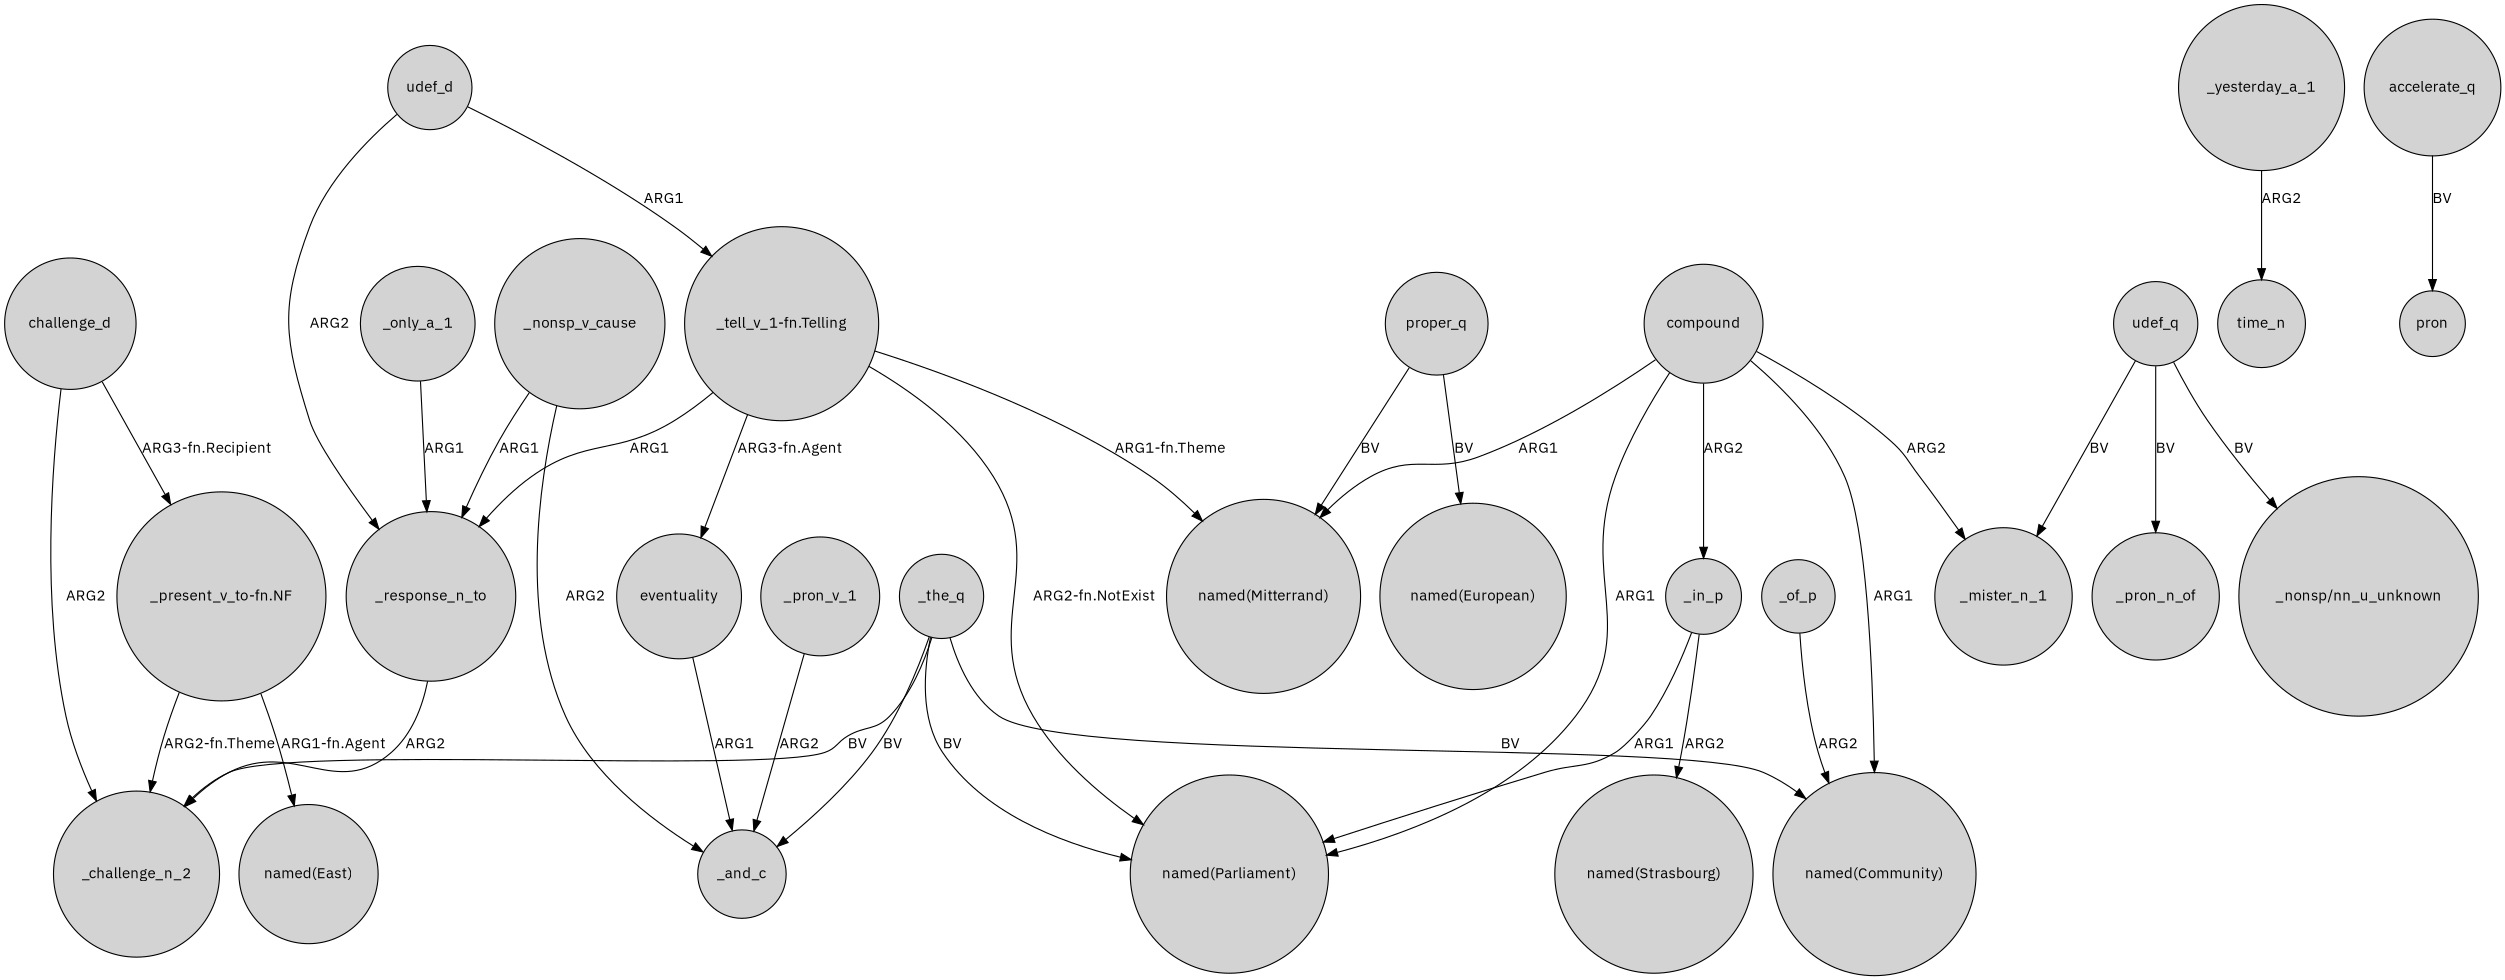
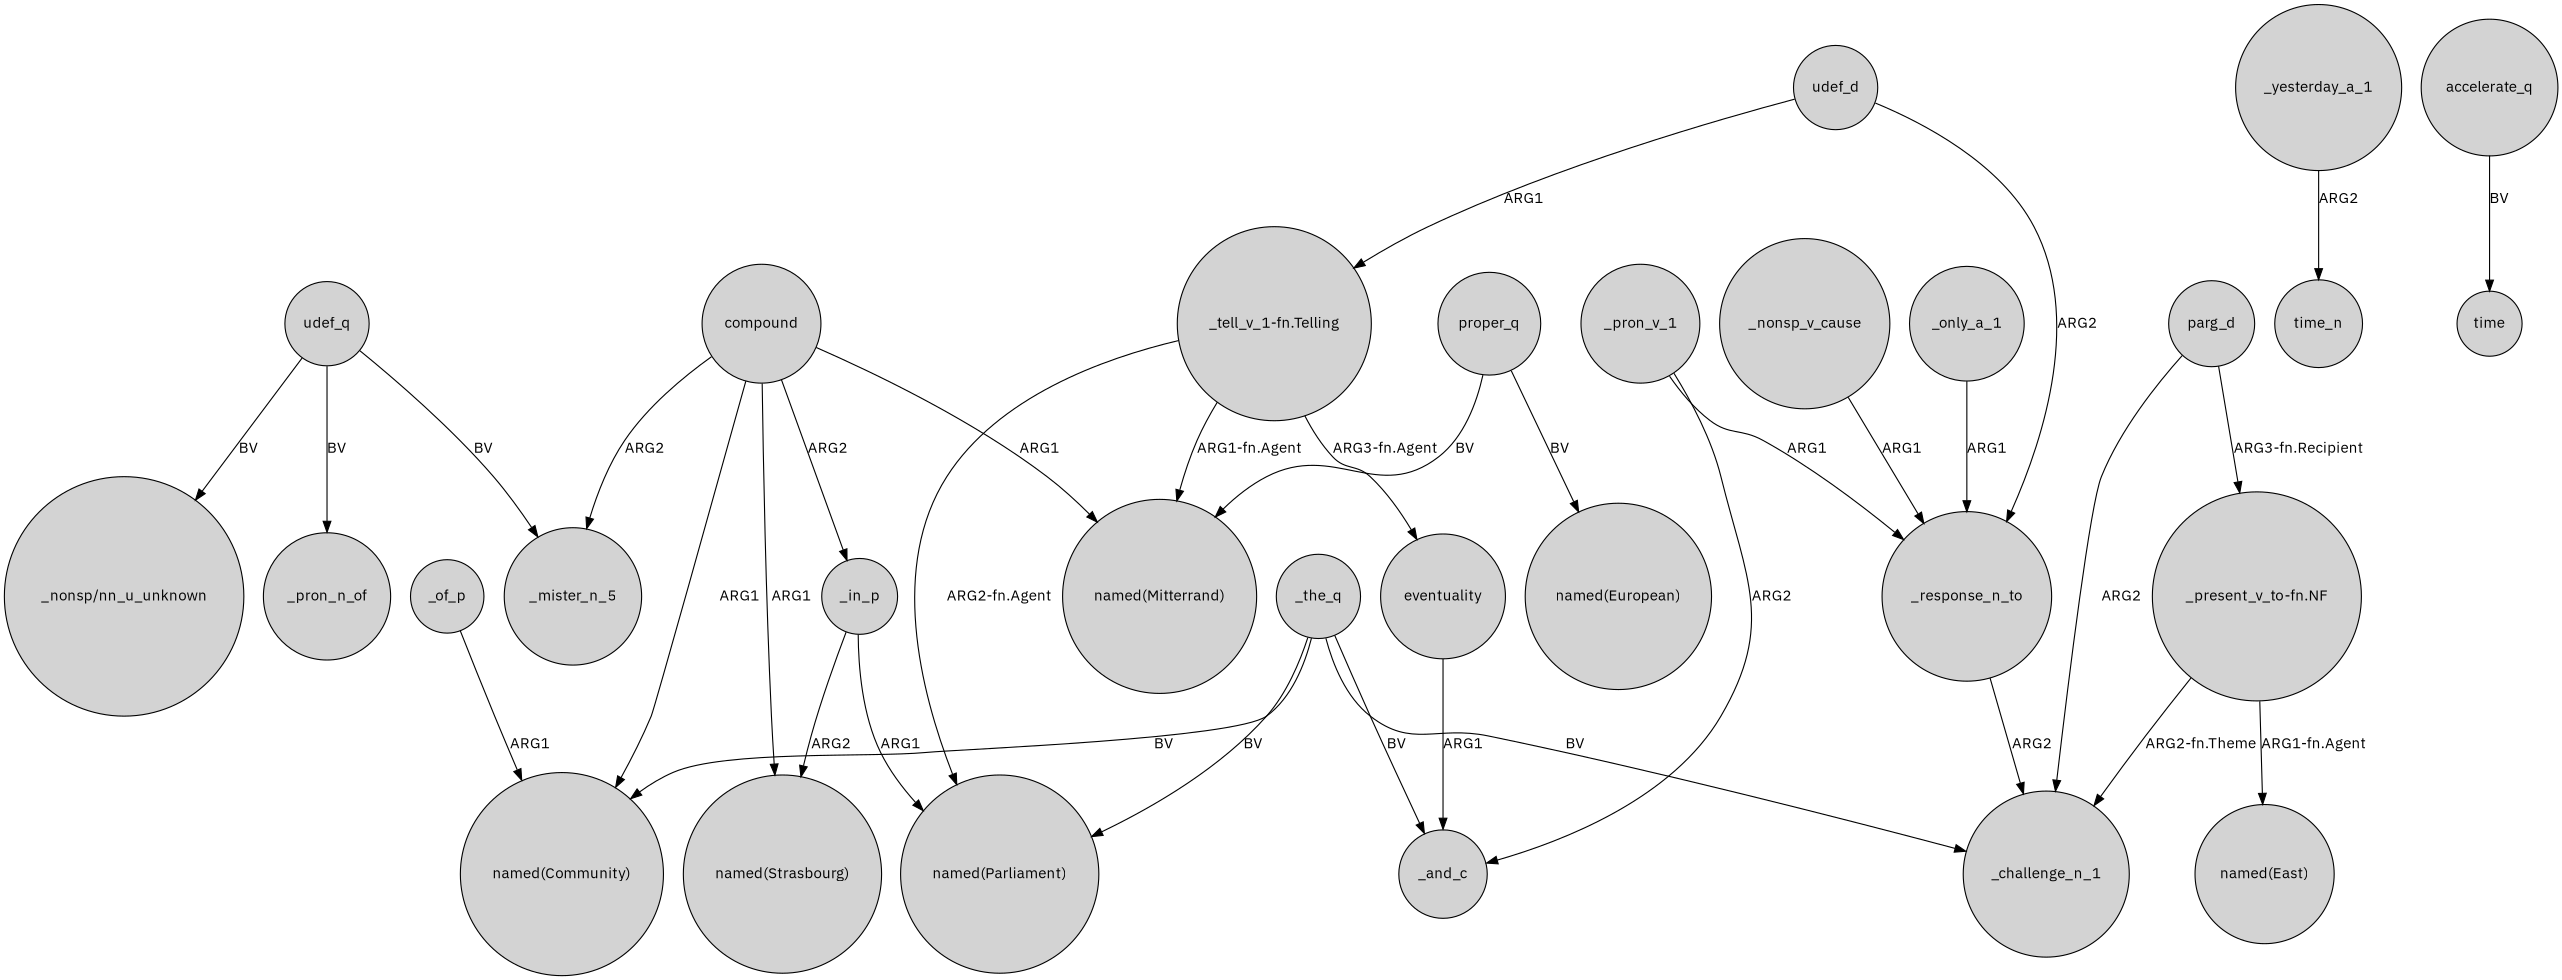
(70, 324) -> (2212, 324)
(2433, 324) -> (2490, 324)
(596, 449) -> (1782, 451)
(1170, 449) -> (1250, 449)
(1095, 596) -> (1000, 596)
(2004, 596) -> (573, 596)
(546, 654) -> none
(1597, 679) -> (766, 574)
(1839, 744) -> (530, 744)
(137, 874) -> (2046, 874)
